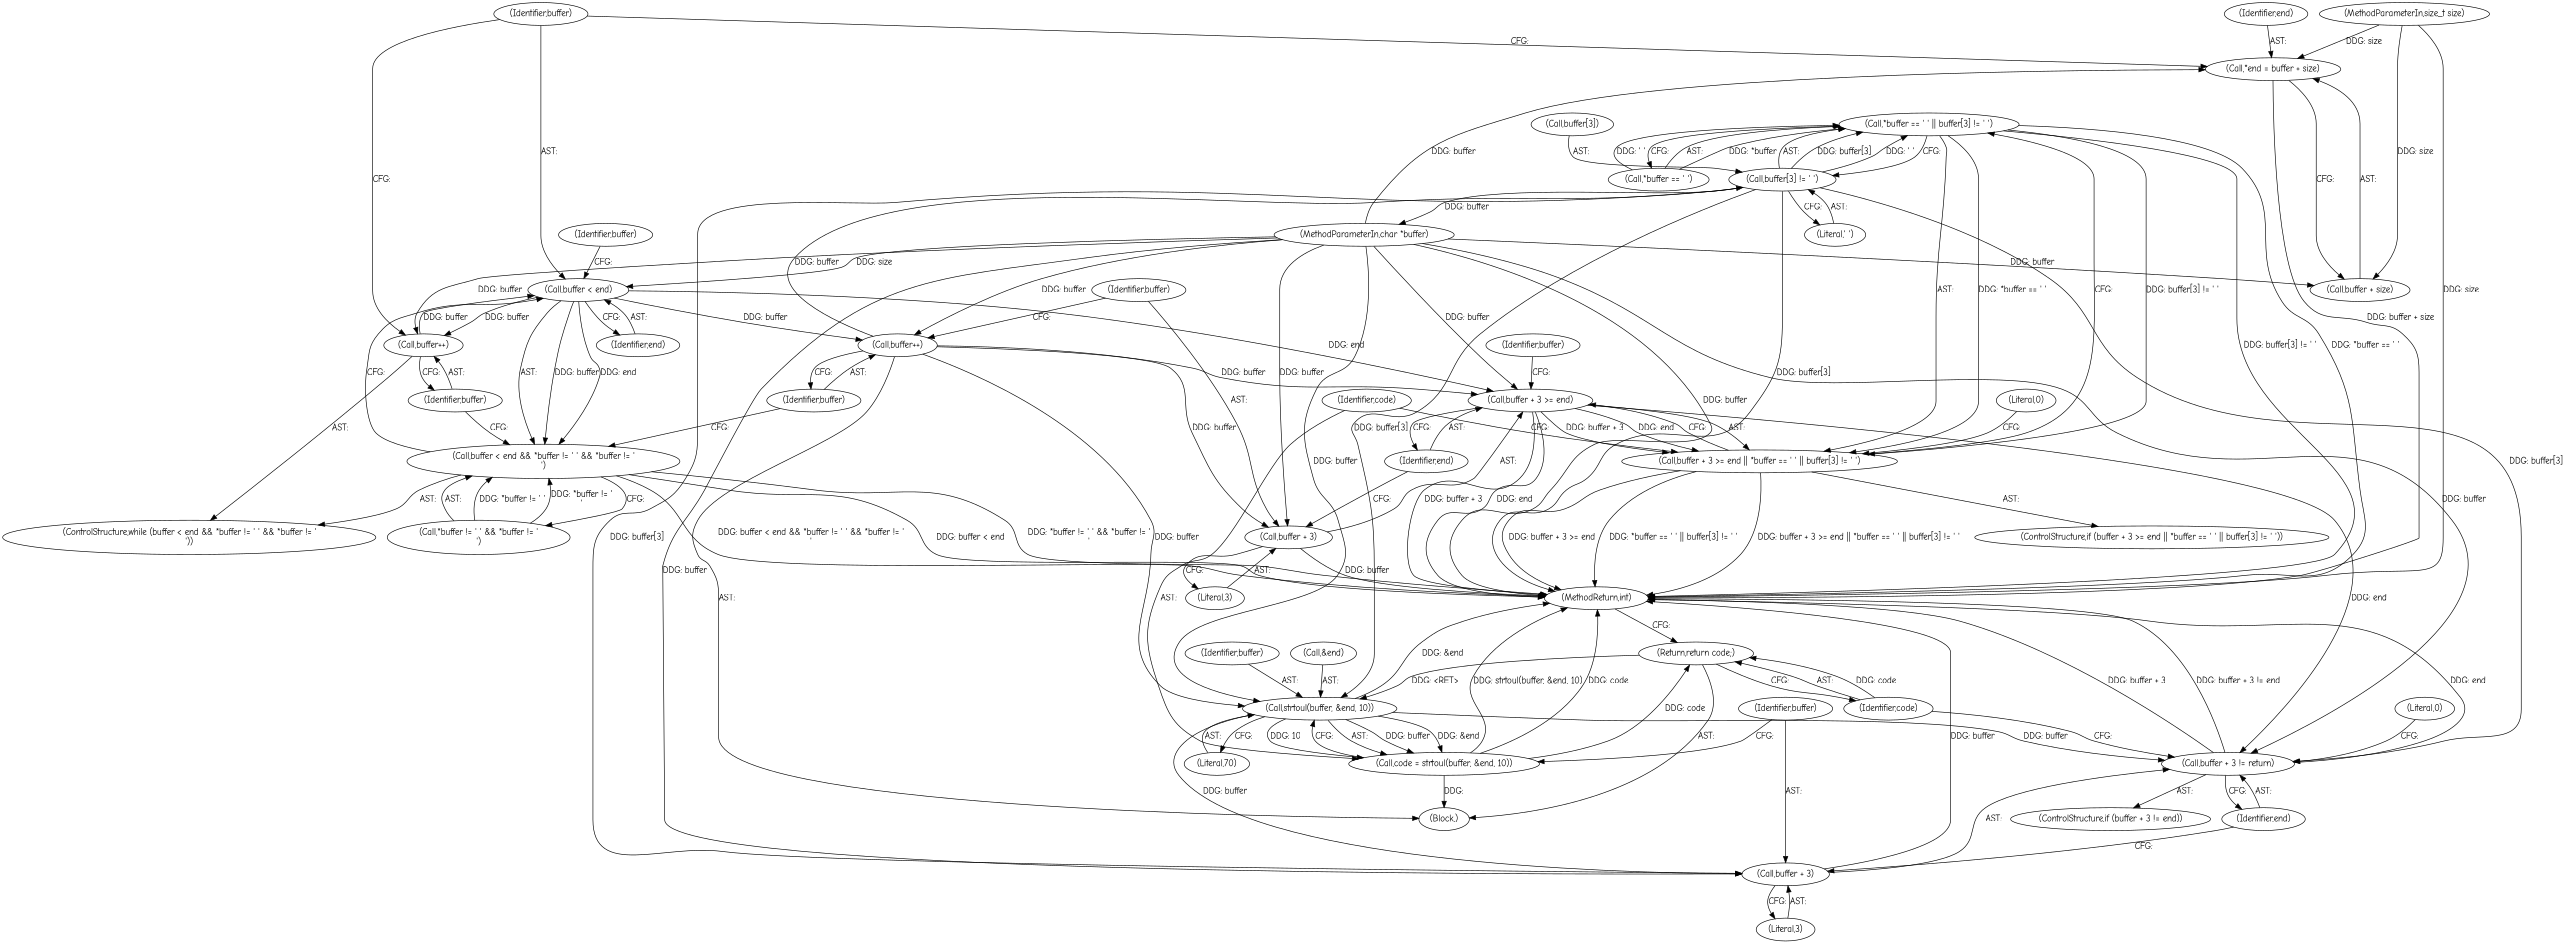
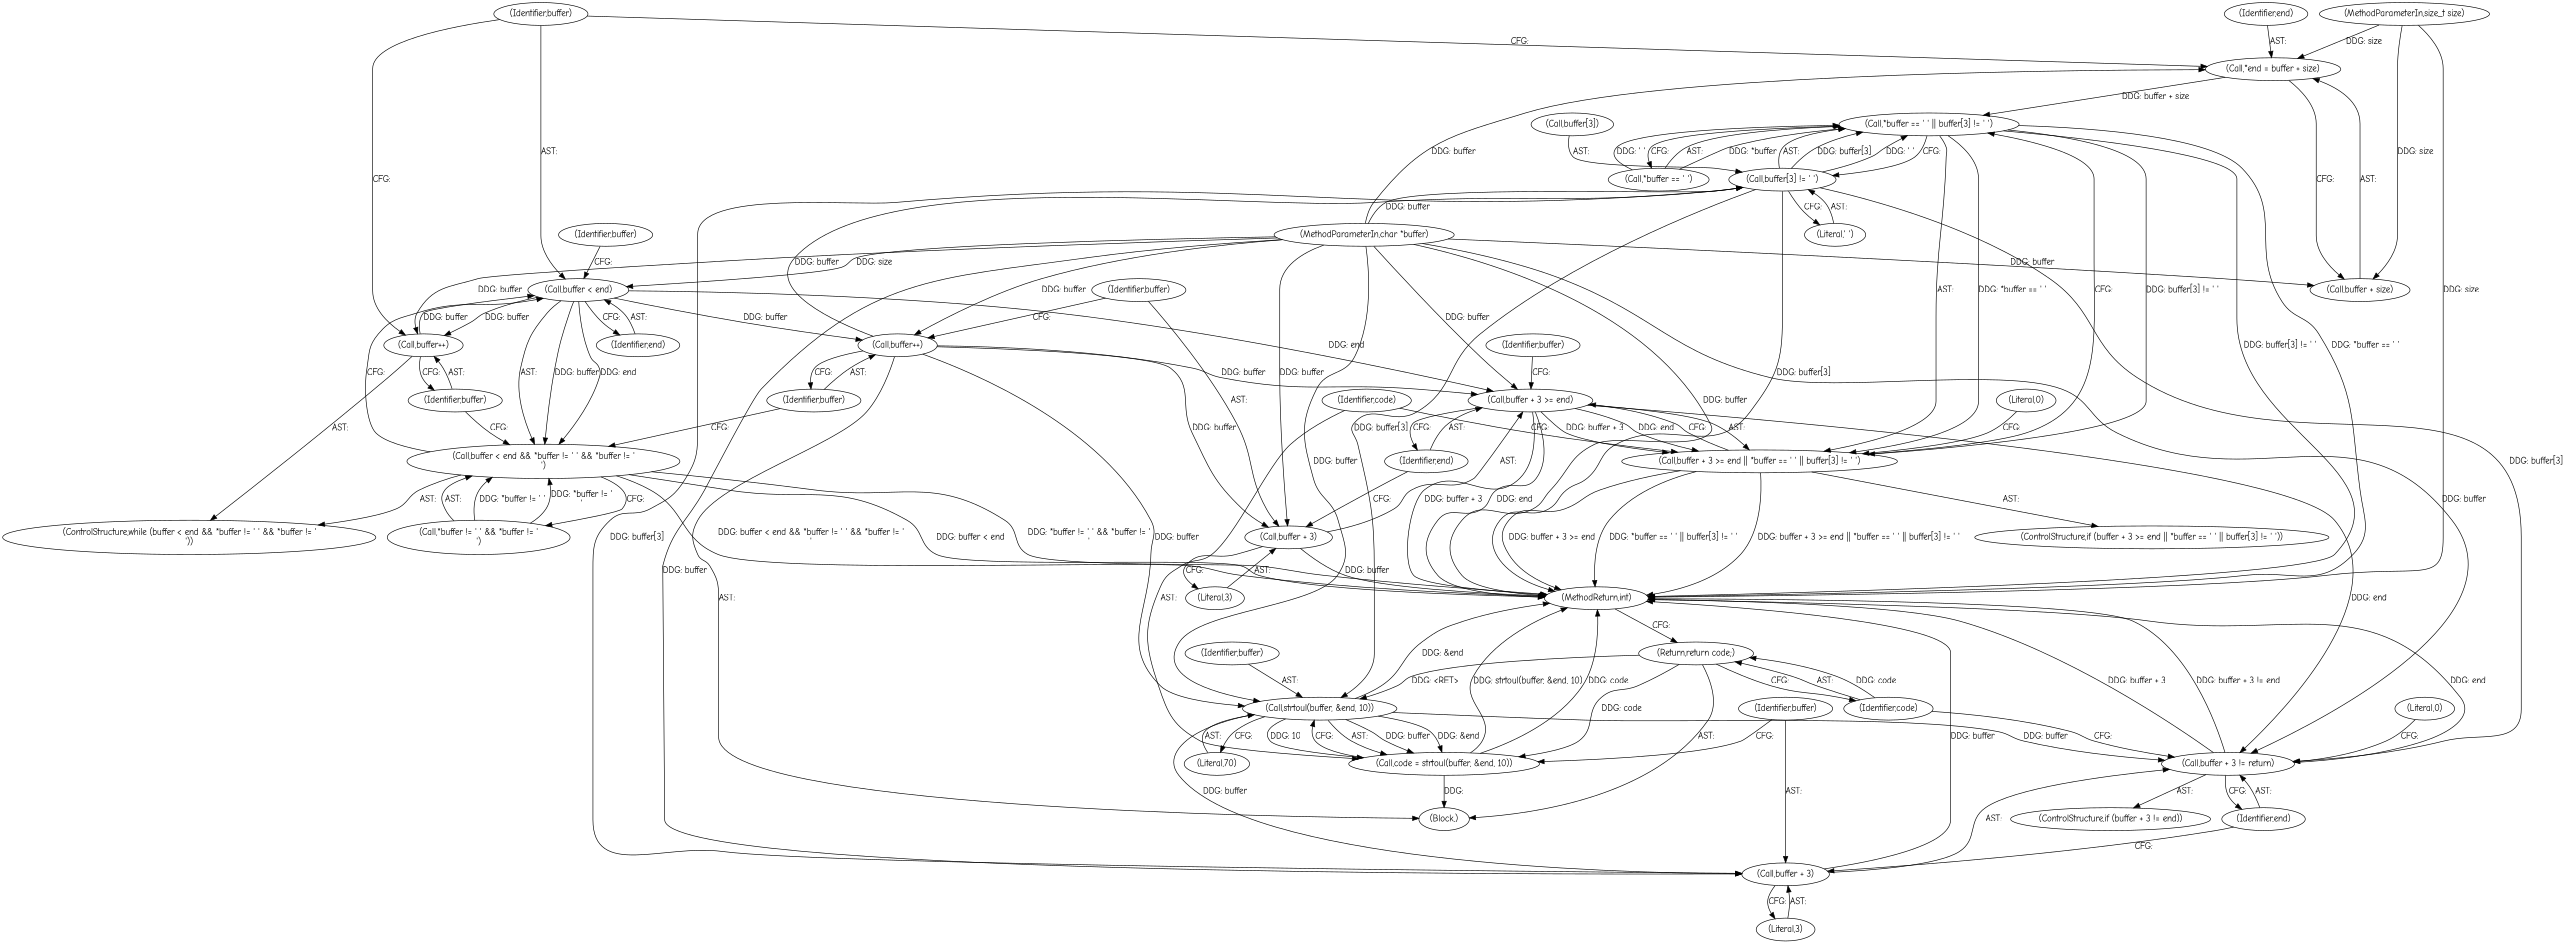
(1571, 192) -> (1547, 191)
(2372, 554) -> (2107, 96)
(1324, 653) -> none
(1620, 736) -> (1595, 705)
